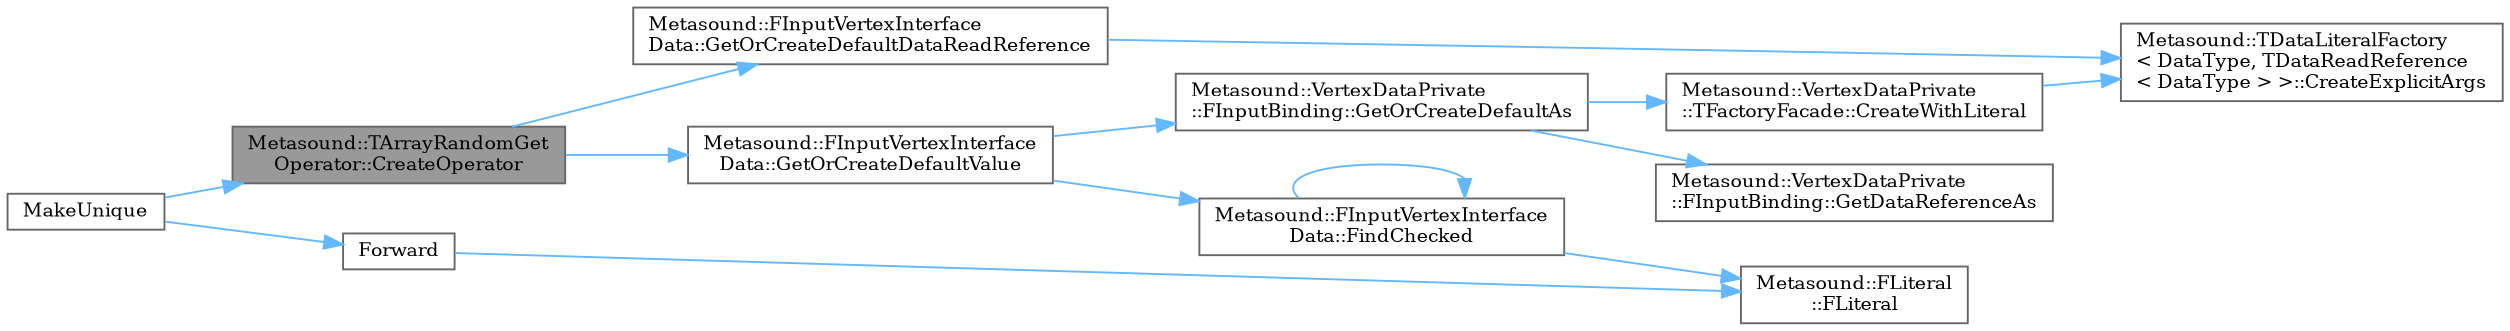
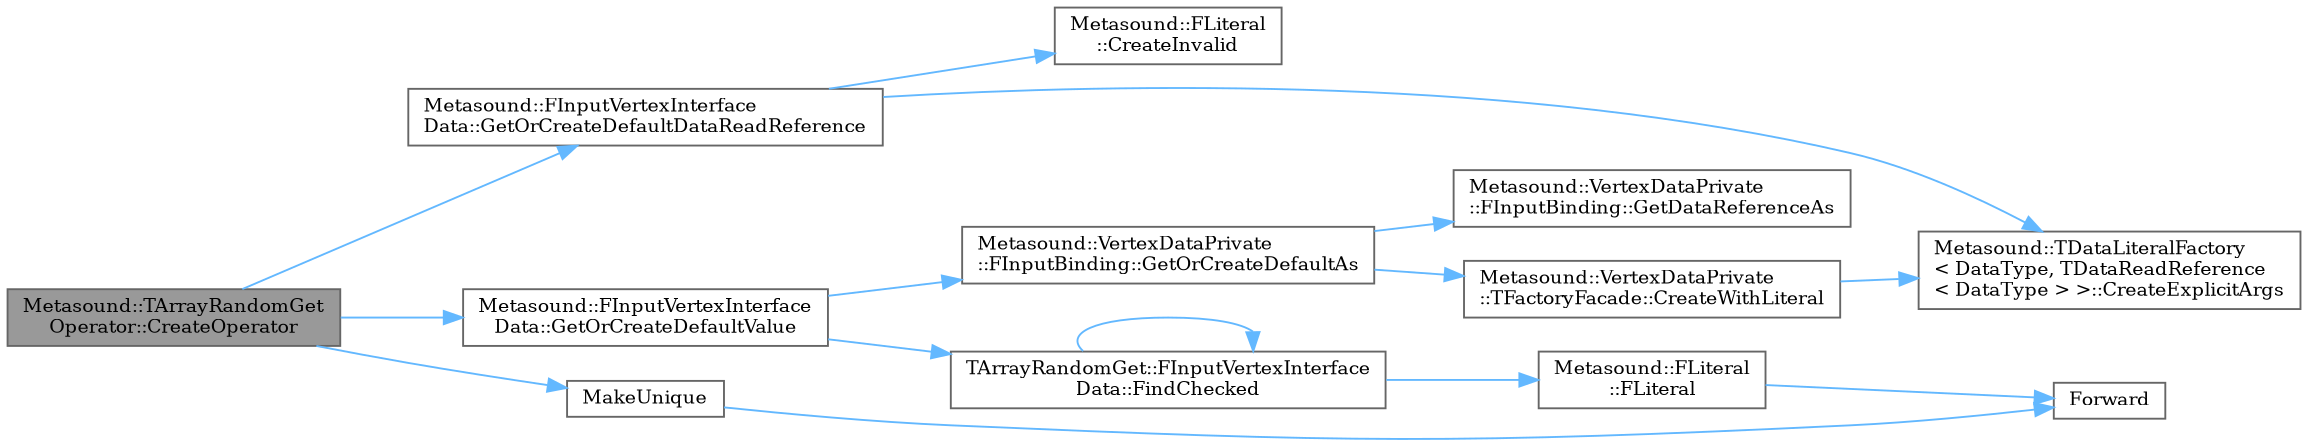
none -> (1168, 36)
(194, 192) -> (432, 367)
(1382, 227) -> (1168, 380)
(1088, 272) -> (1900, 391)
